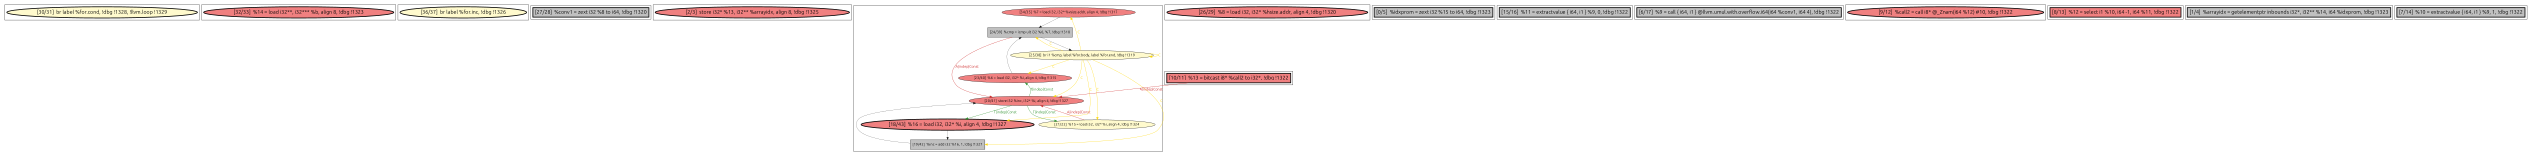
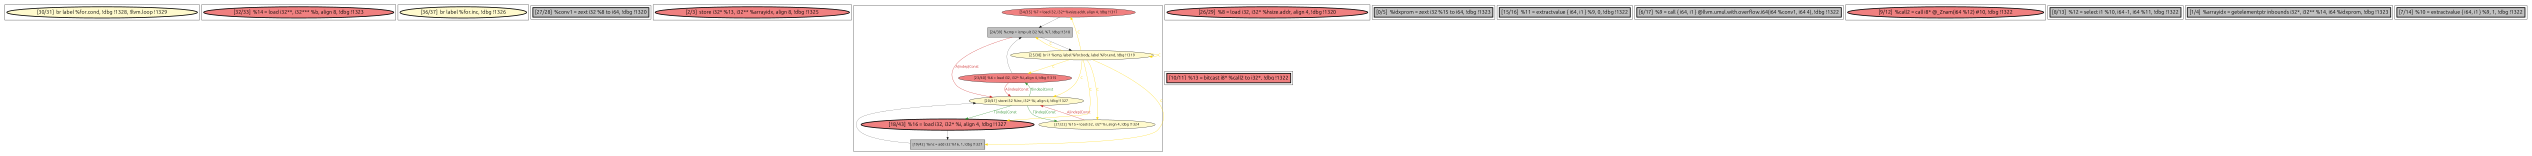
(2115, 12) -> (2115, 12)
(1125, 90) -> (1005, 89)
(1026, 101) -> (1026, 101)
